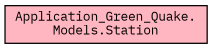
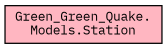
(106, 24) -> (83, 24)
